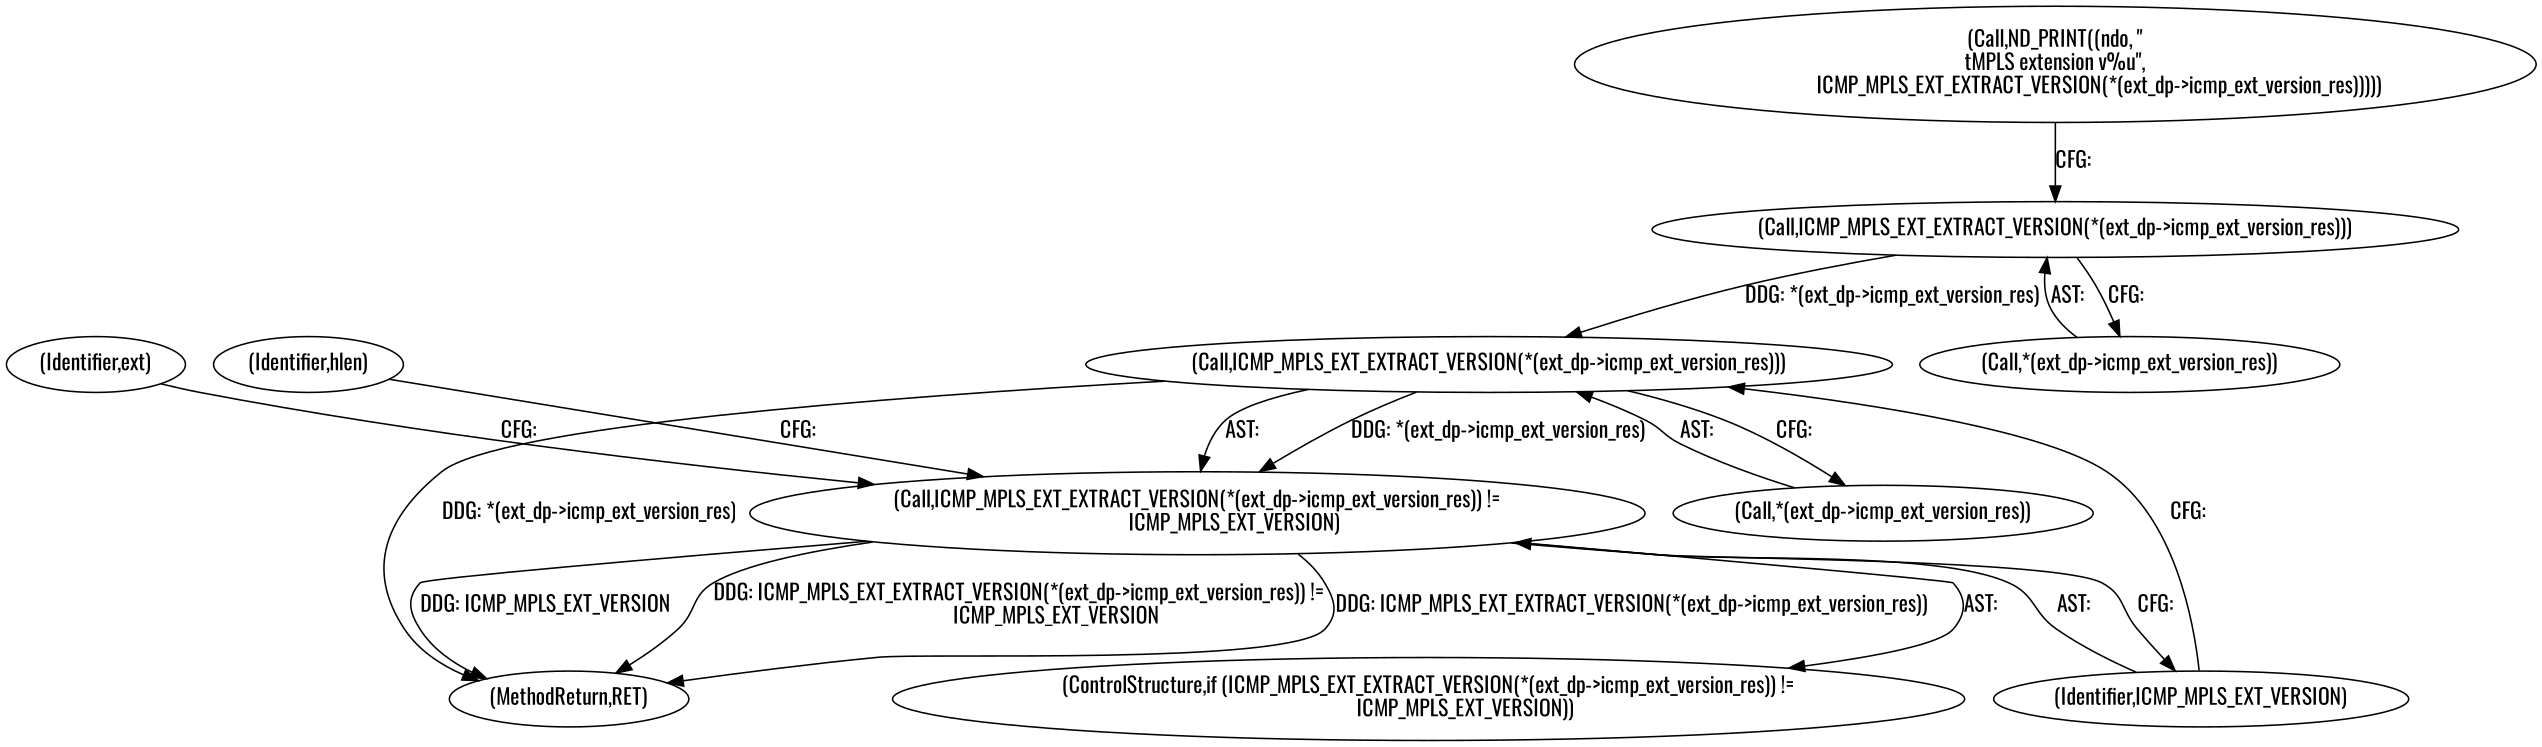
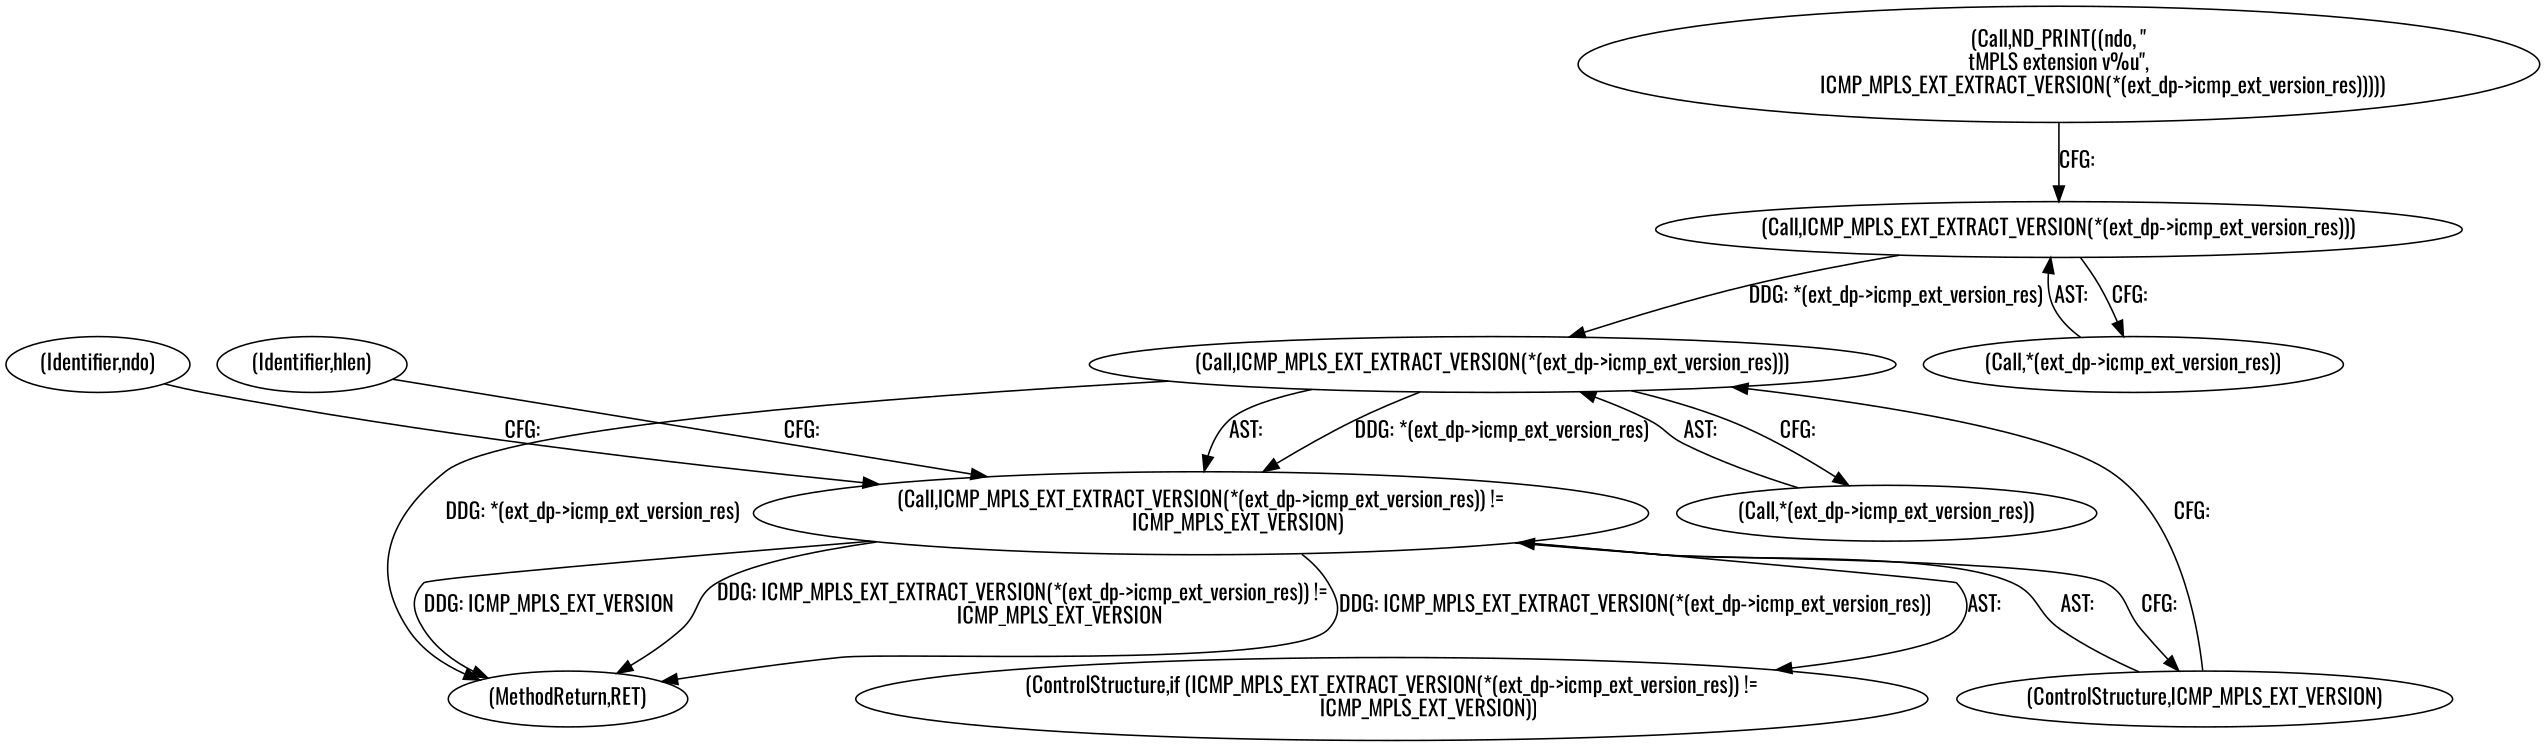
(96, 364) -> (98, 364)
(2201, 699) -> (2205, 699)
